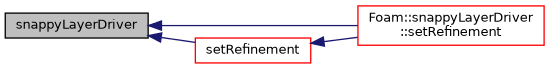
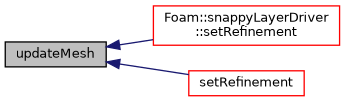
(77, 26) -> (56, 54)
(341, 39) -> none
